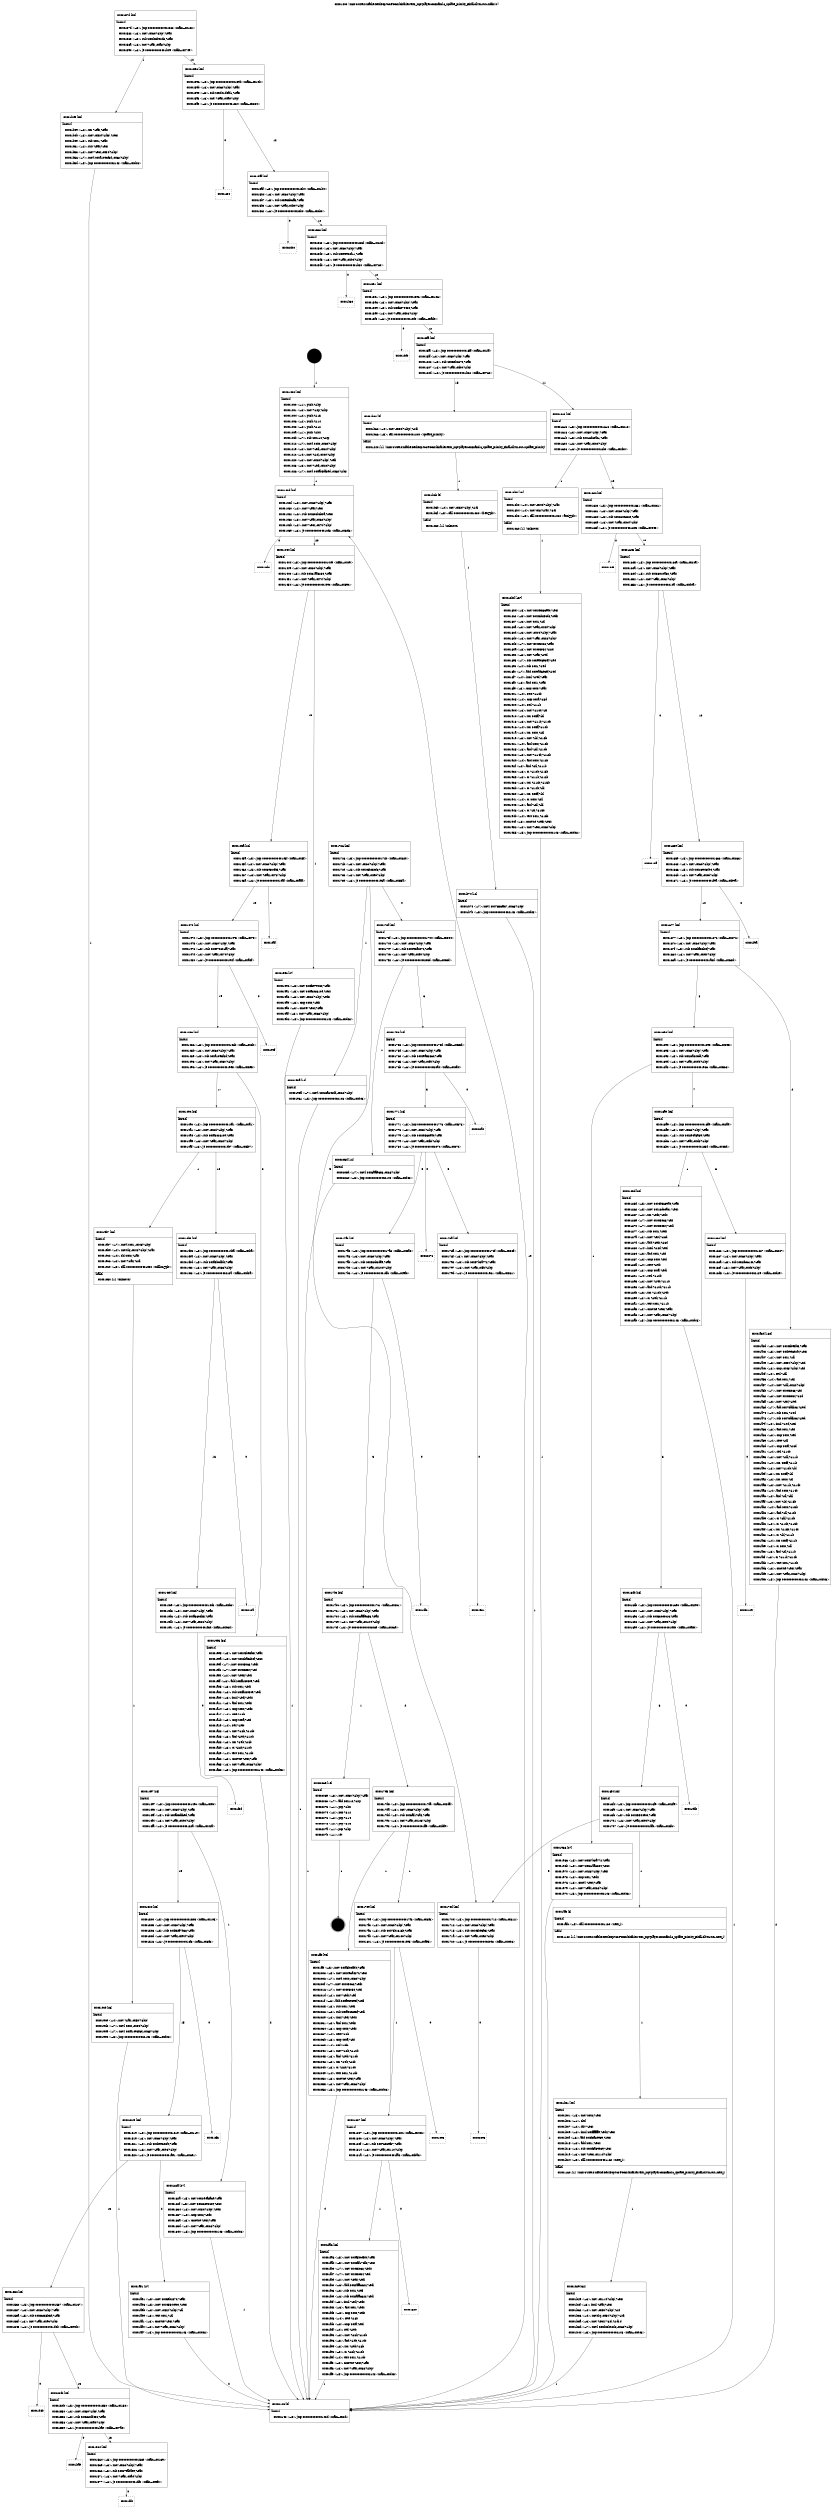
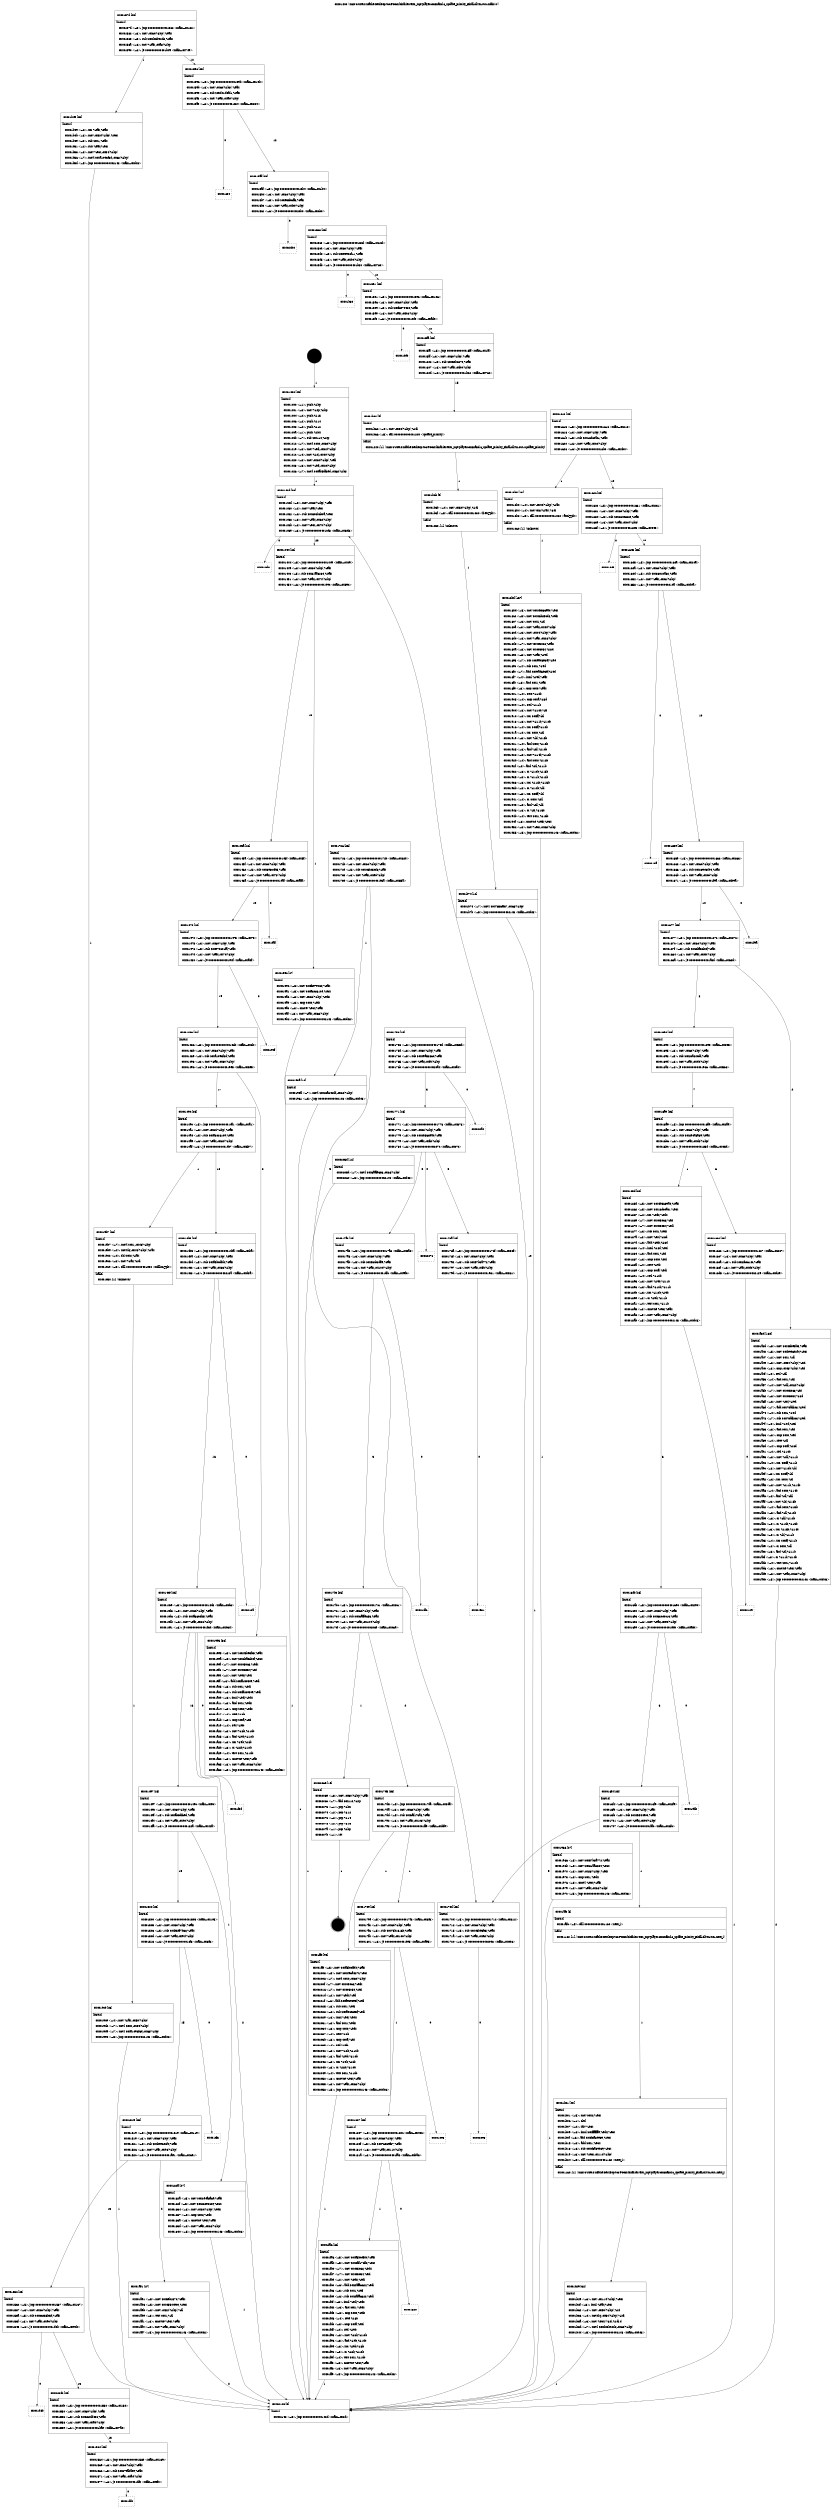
(316, 221) -> none
(537, 381) -> none
(415, 943) -> none
(592, 1438) -> none
none -> (181, 1709)
(269, 2090) -> (236, 2010)
(325, 2209) -> (325, 2209)
(74, 2465) -> none
